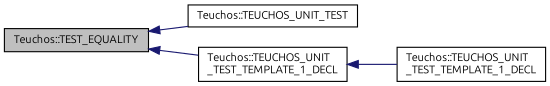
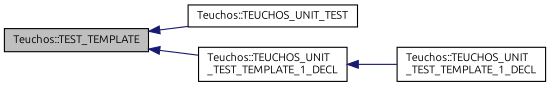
(76, 40) -> (76, 40)
